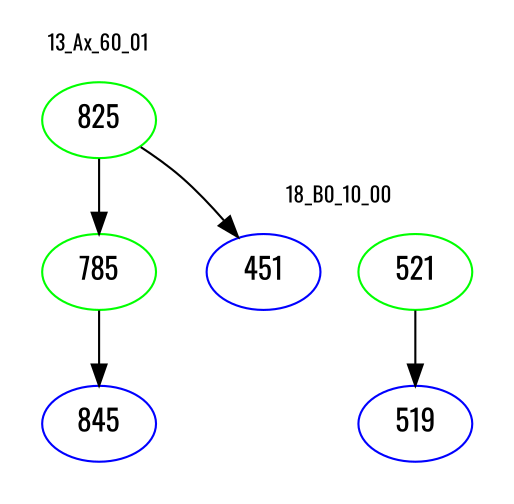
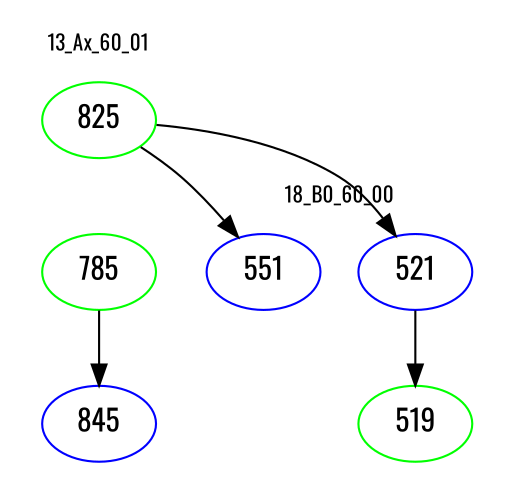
(99, 186) -> (280, 150)
(339, 197) -> (339, 197)
(264, 272) -> (264, 272)
(415, 272) -> (415, 272)
(415, 424) -> (415, 424)
